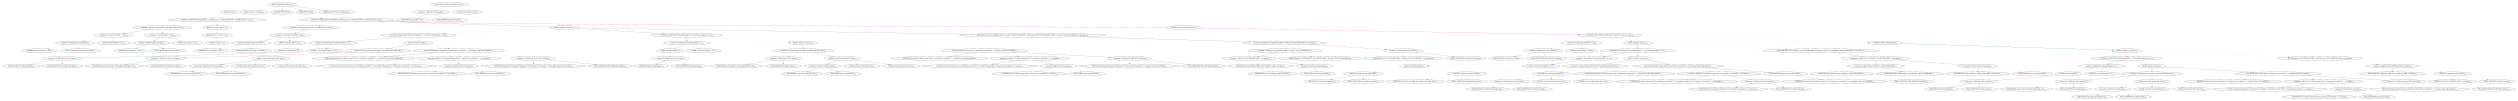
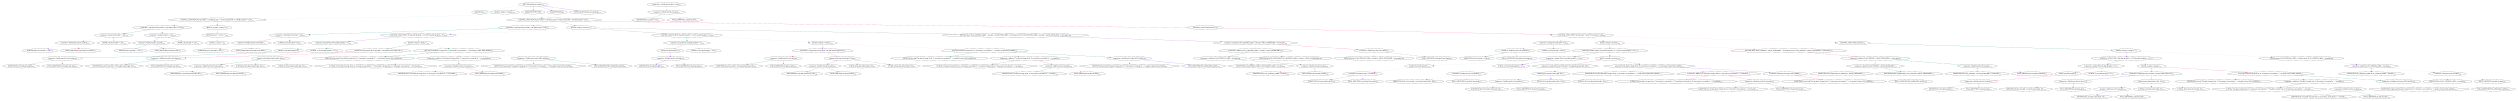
(467, 12) -> none
